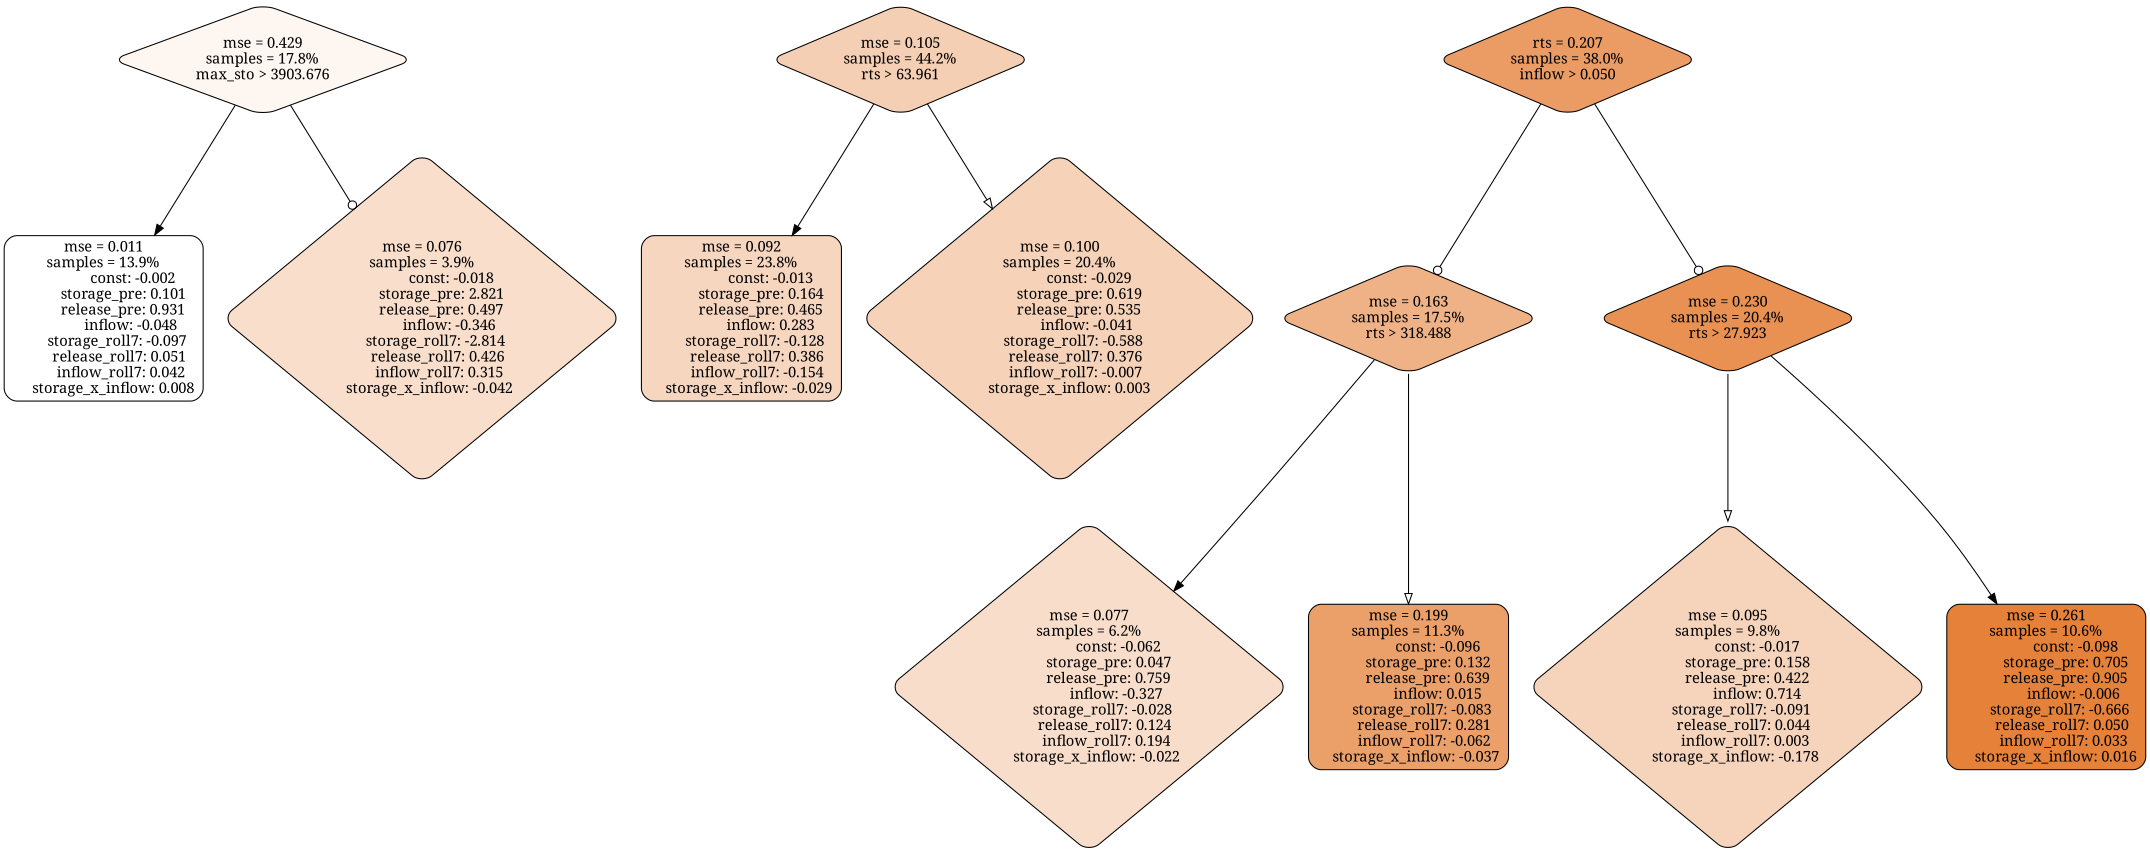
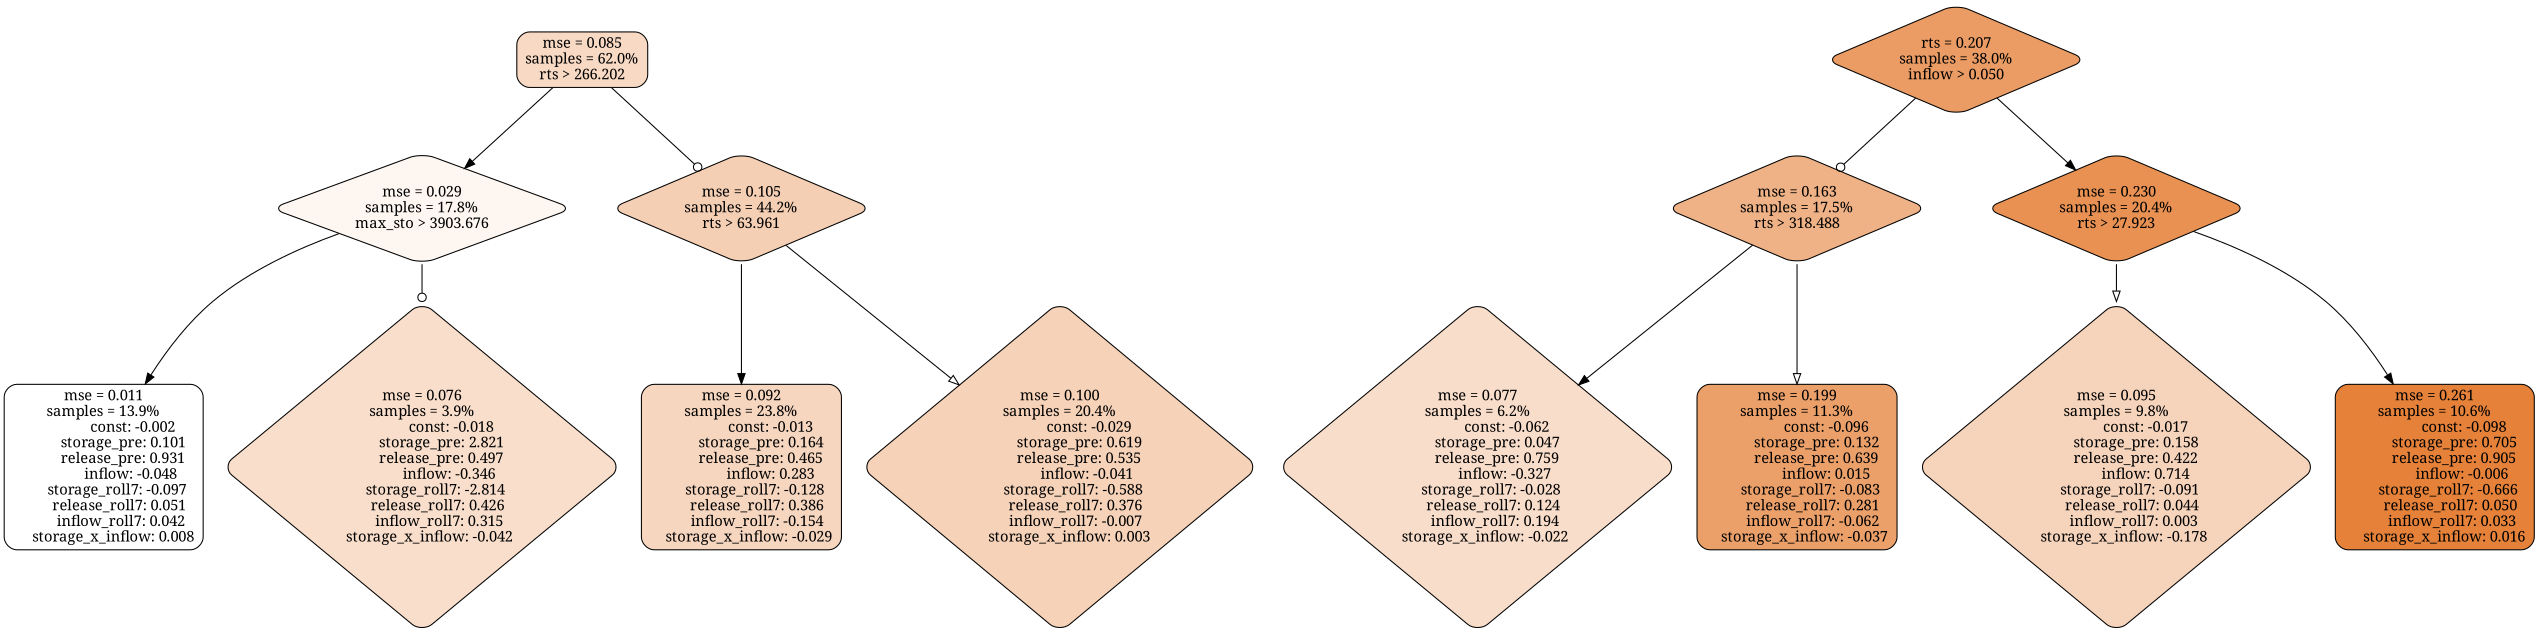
(263, 60) -> (422, 208)
none -> (582, 60)
(1646, 185) -> (2032, 130)
